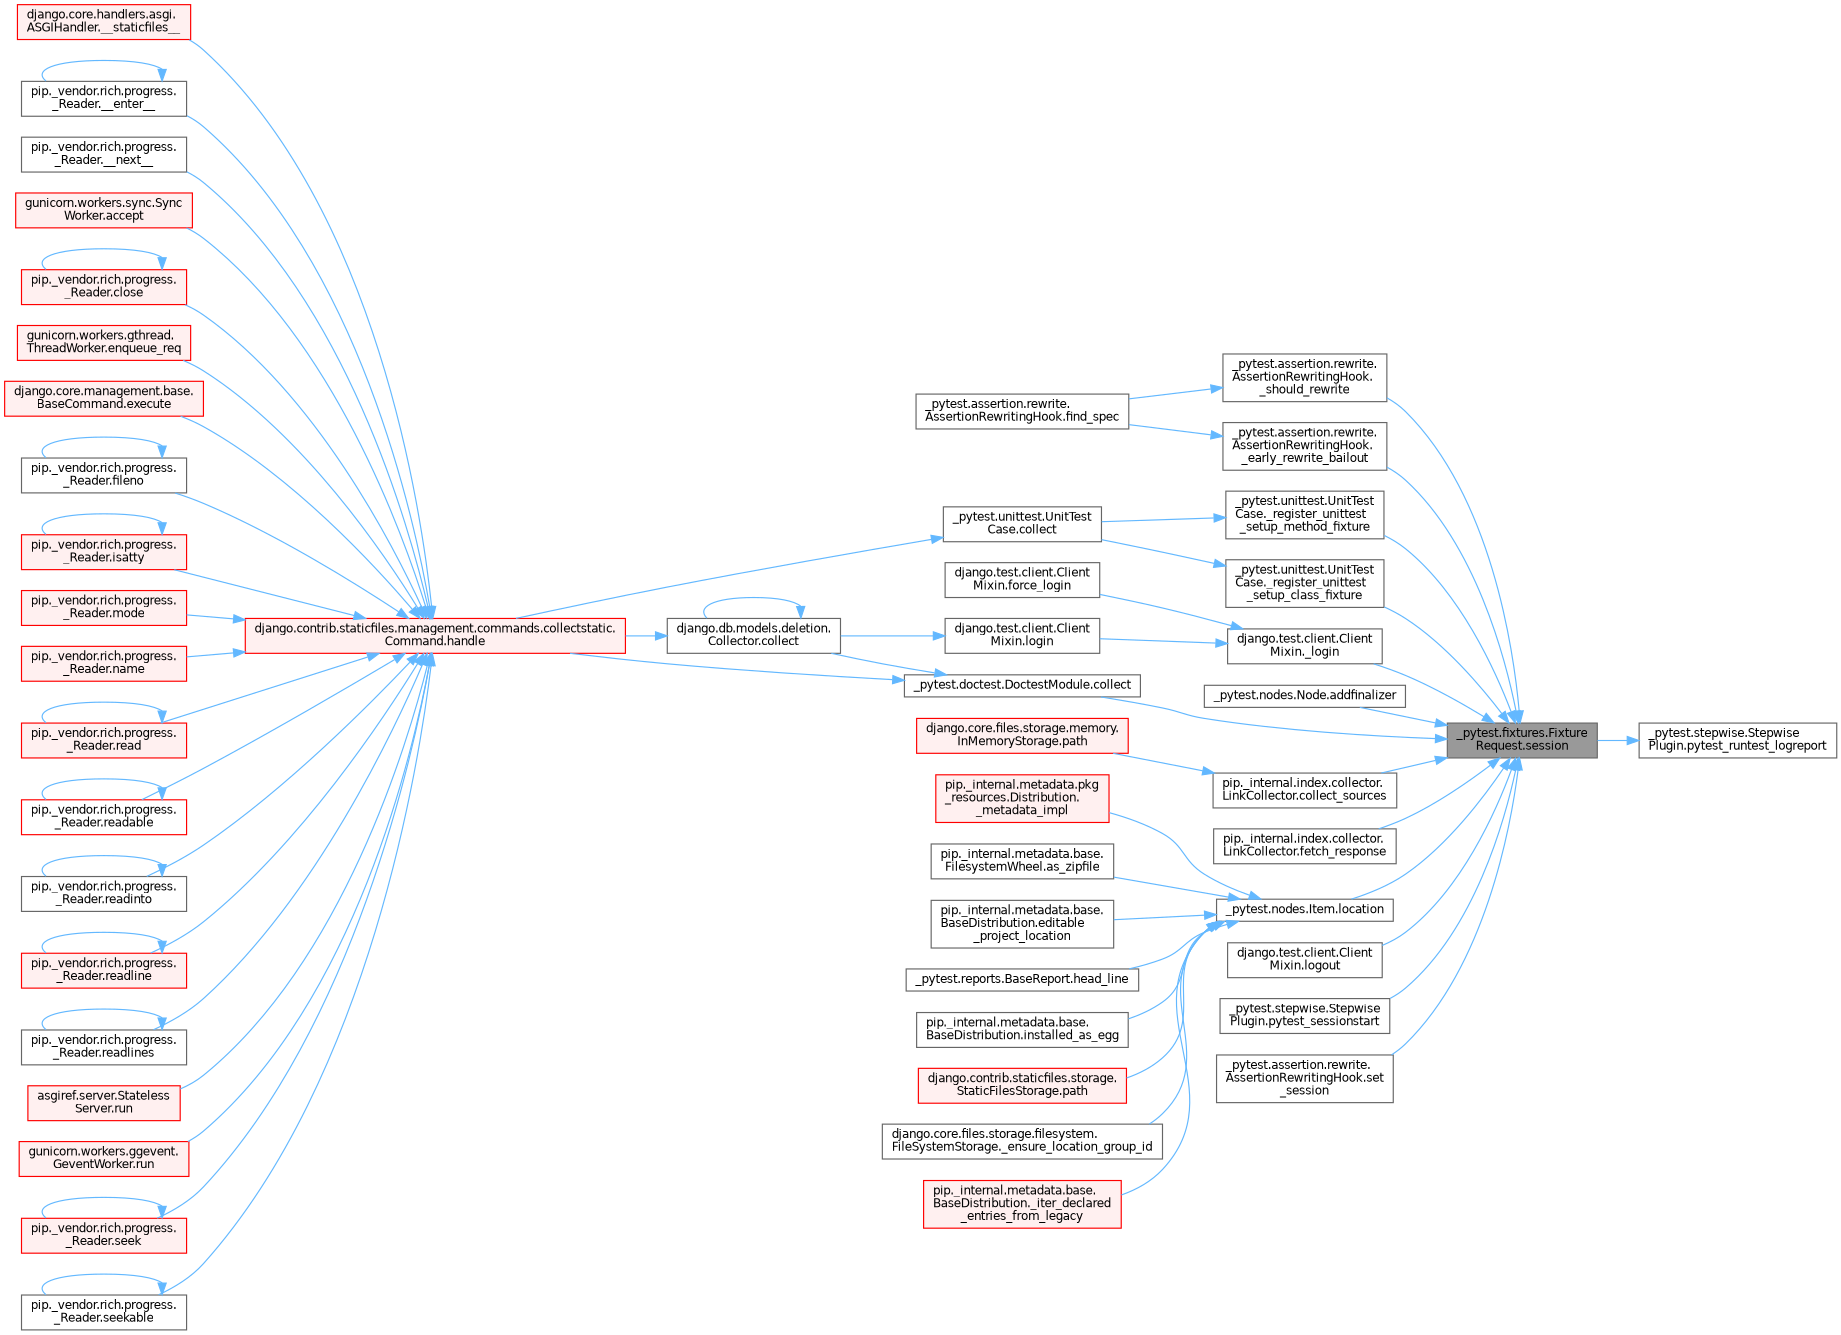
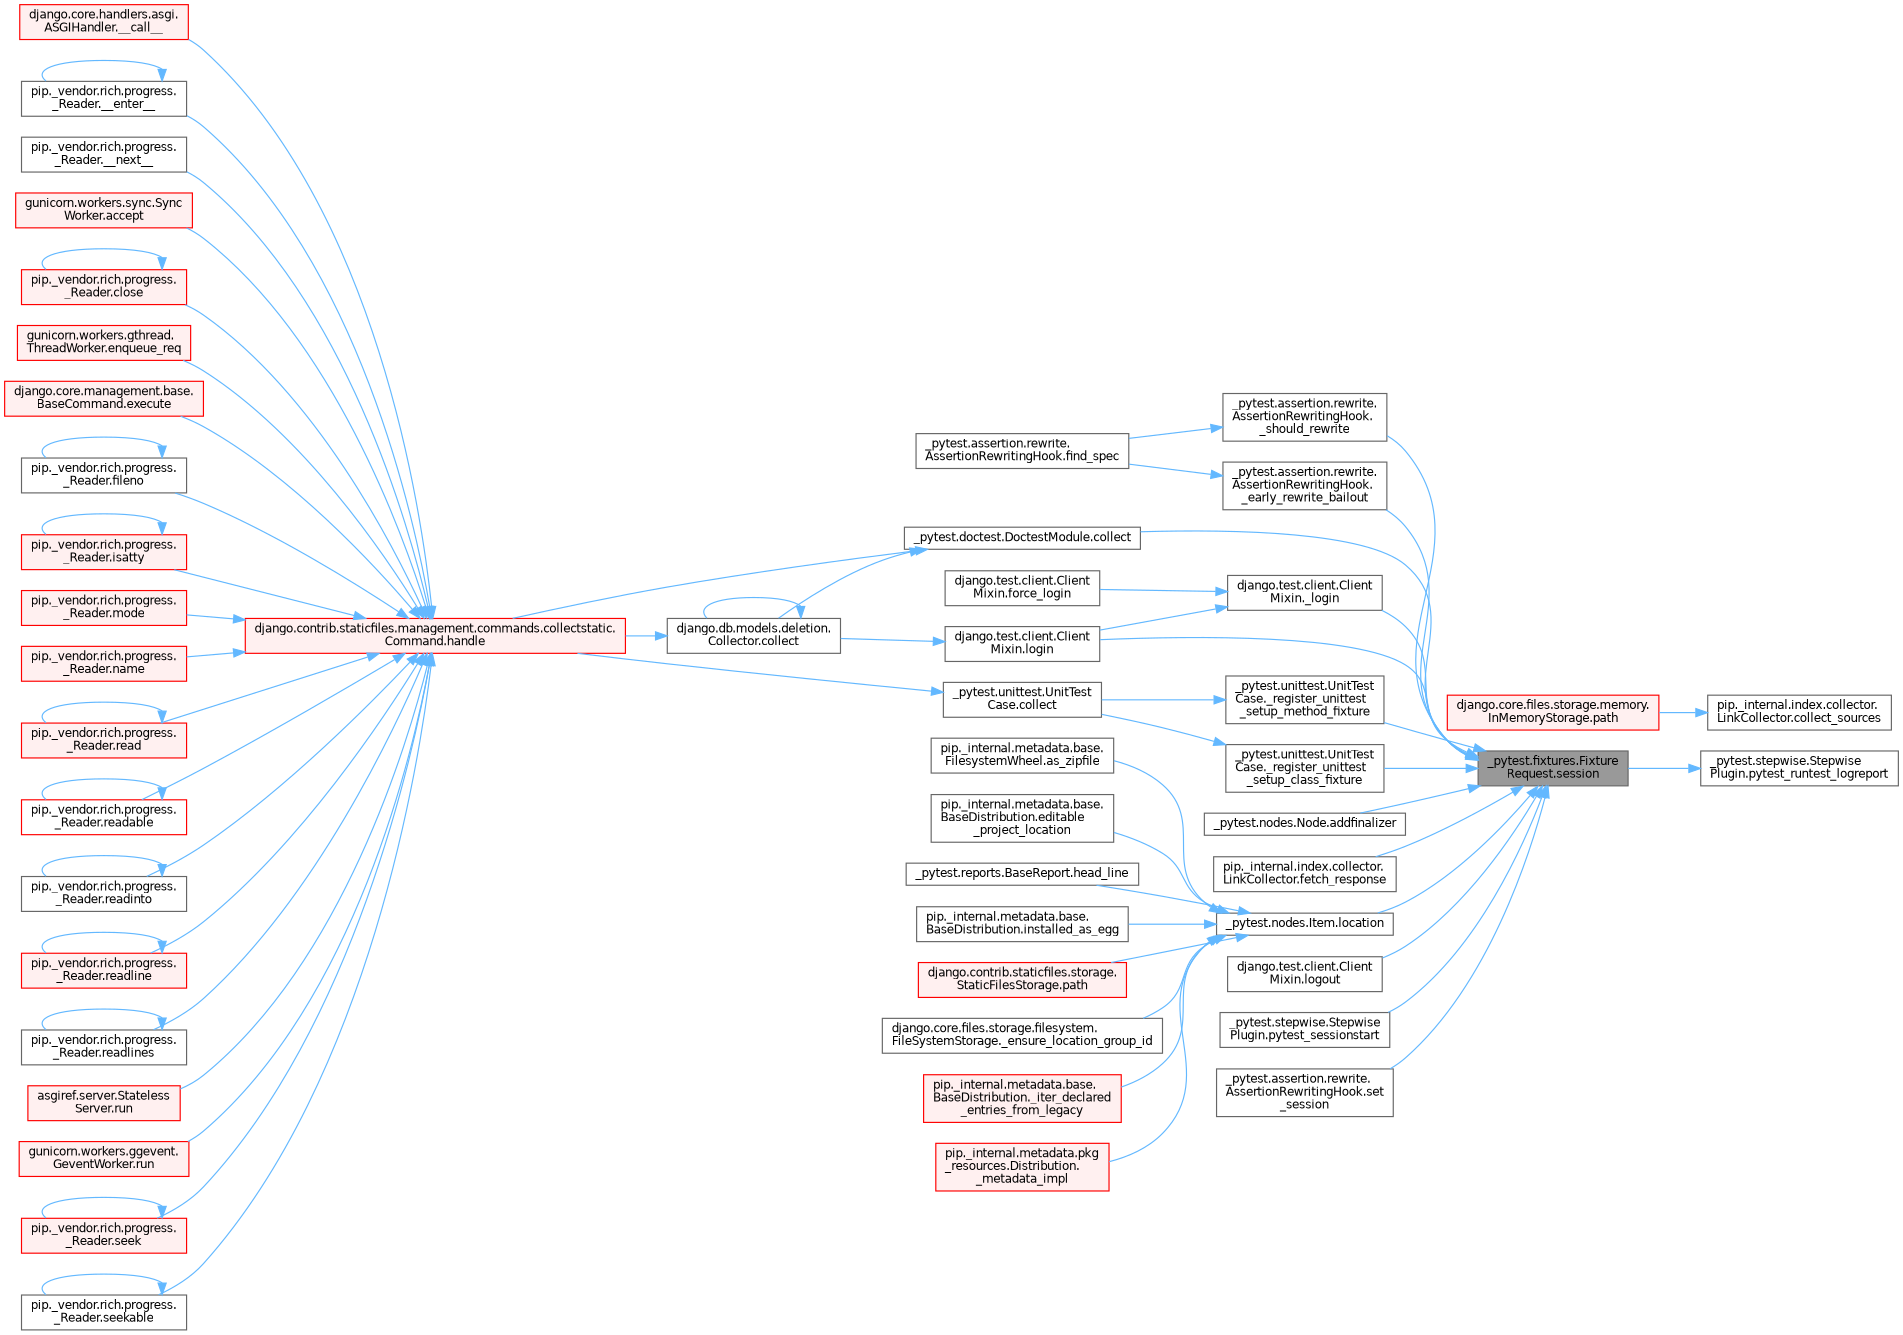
(104, 22) -> (104, 22)
(1408, 767) -> (1310, 642)
